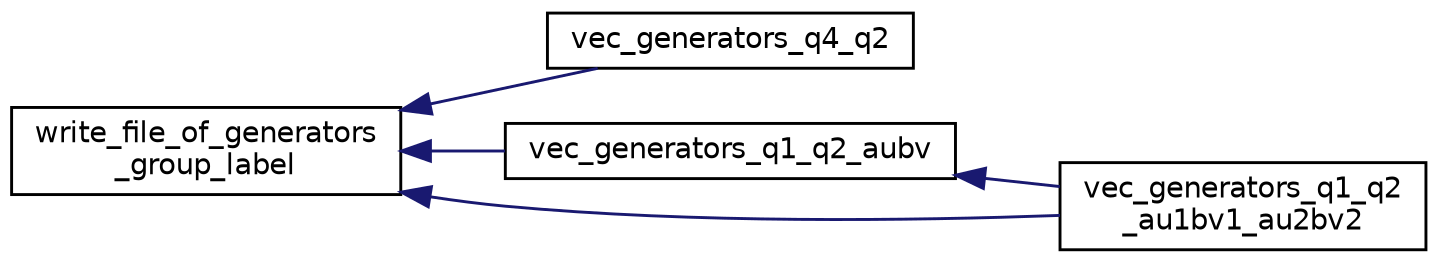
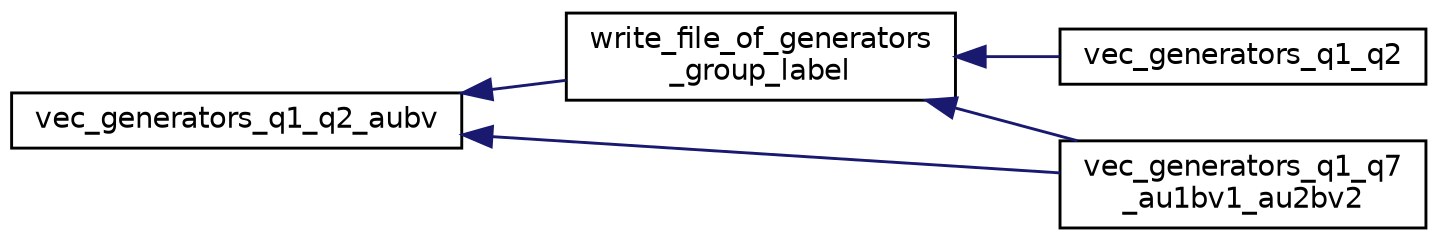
(730, 41) -> (1243, 57)
(468, 151) -> (529, 85)
(1243, 206) -> (1243, 184)
